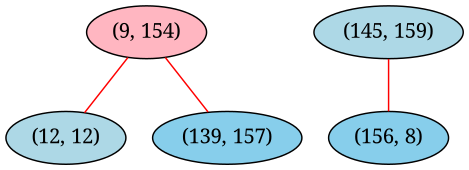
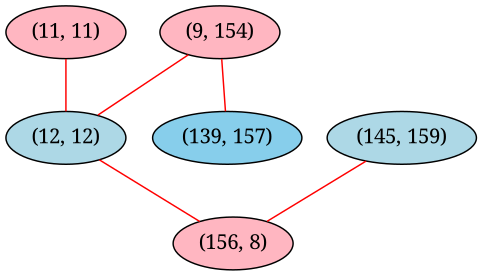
none -> (66, 32)
(389, 138) -> (233, 243)
none -> (150, 191)
